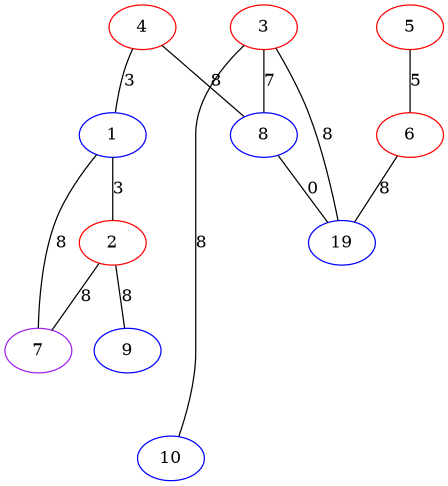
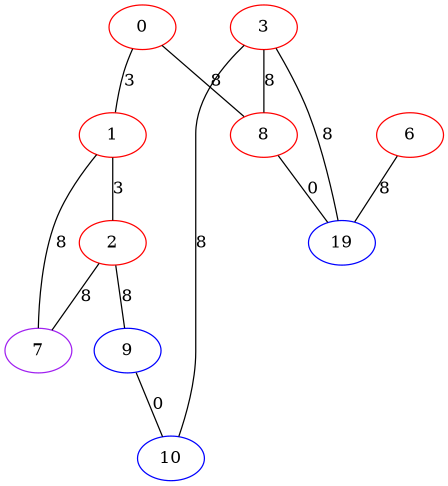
(142, 27) -> (142, 27)
(410, 27) -> none
(270, 81) -> (270, 81)
(113, 135) -> (113, 135)
(264, 135) -> (264, 135)
none -> (149, 405)
